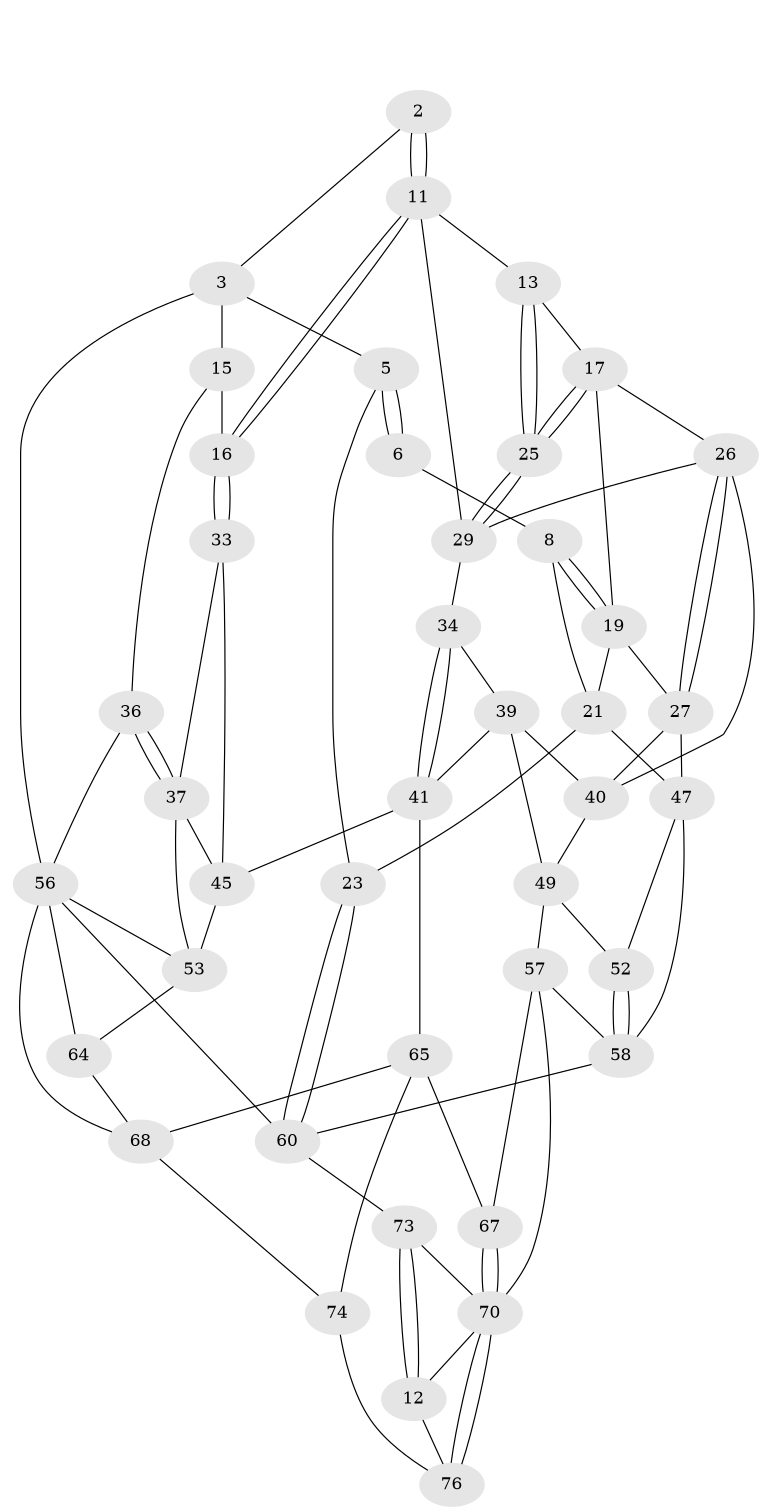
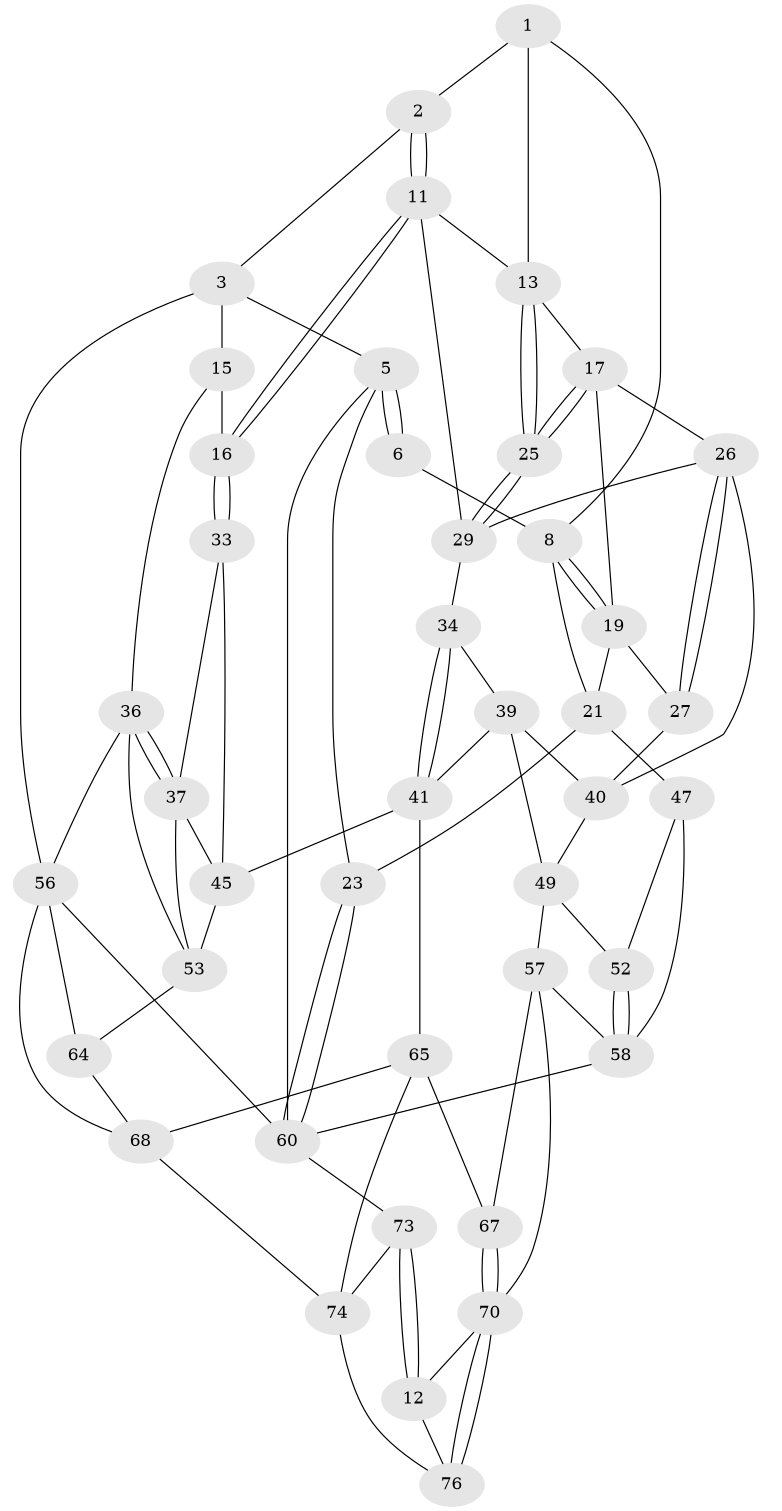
none -> (528, 26)
none -> (288, 742)
(681, 747) -> none
(120, 927) -> (141, 846)
(447, 1270) -> (371, 1270)
